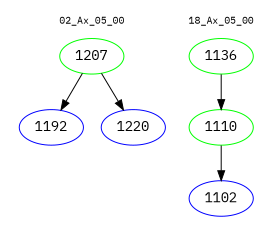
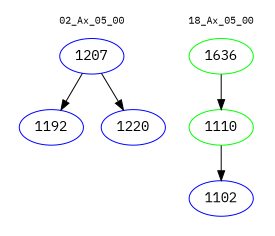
(92, 56) -> (92, 56)
(221, 56) -> (221, 56)
